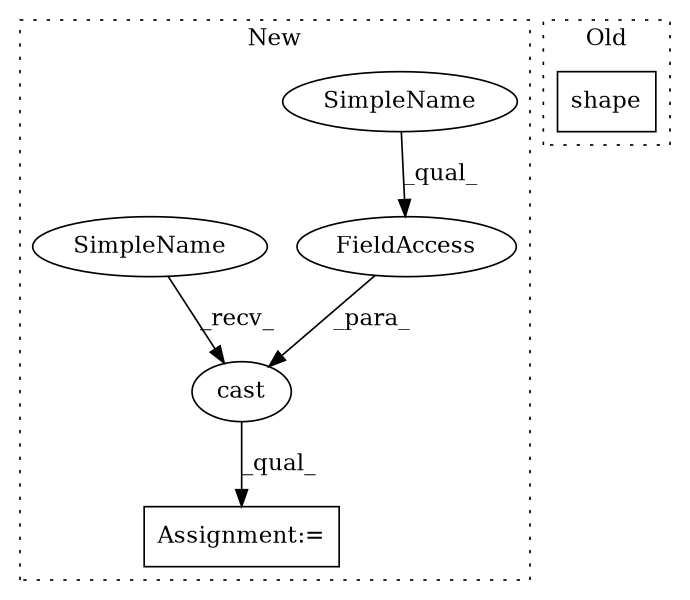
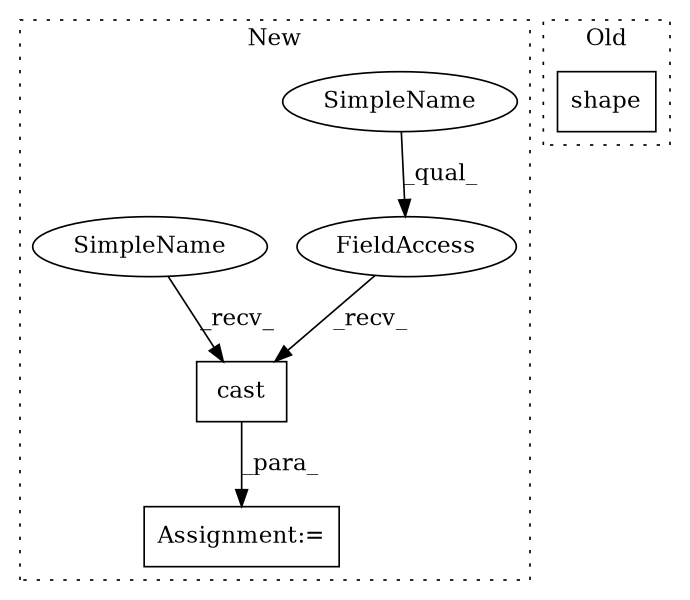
(372, 319) -> (371, 319)
(242, 392) -> (242, 392)
(279, 464) -> (280, 464)
